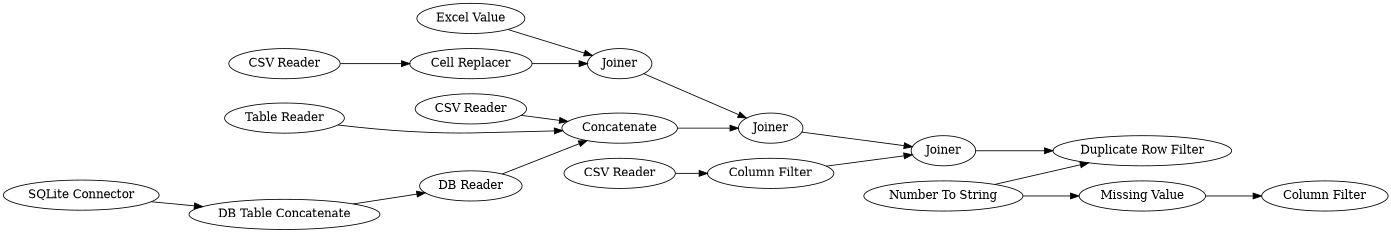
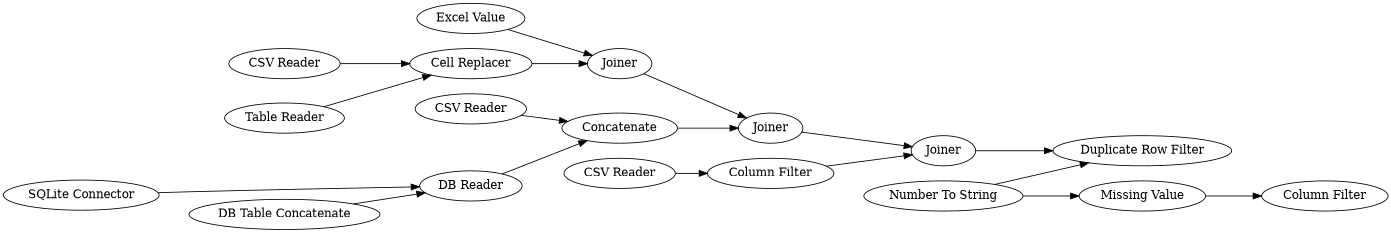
(446, 133) -> (373, 92)
(173, 204) -> (285, 190)
